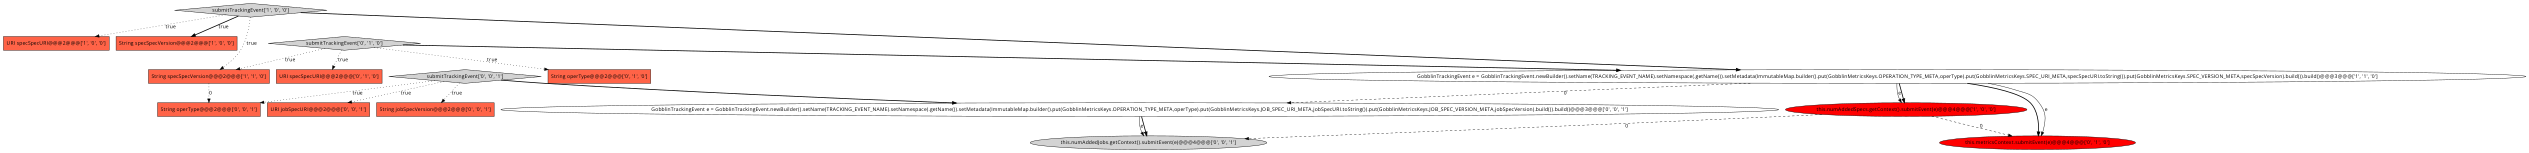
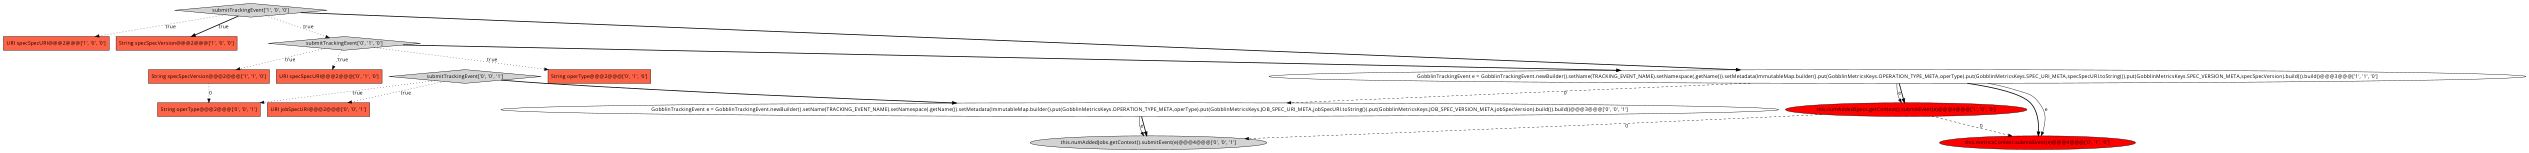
(243, 46) -> (296, 26)
(435, 110) -> none
